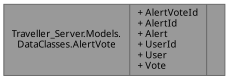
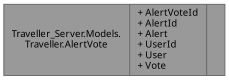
(67, 45) -> (67, 45)
